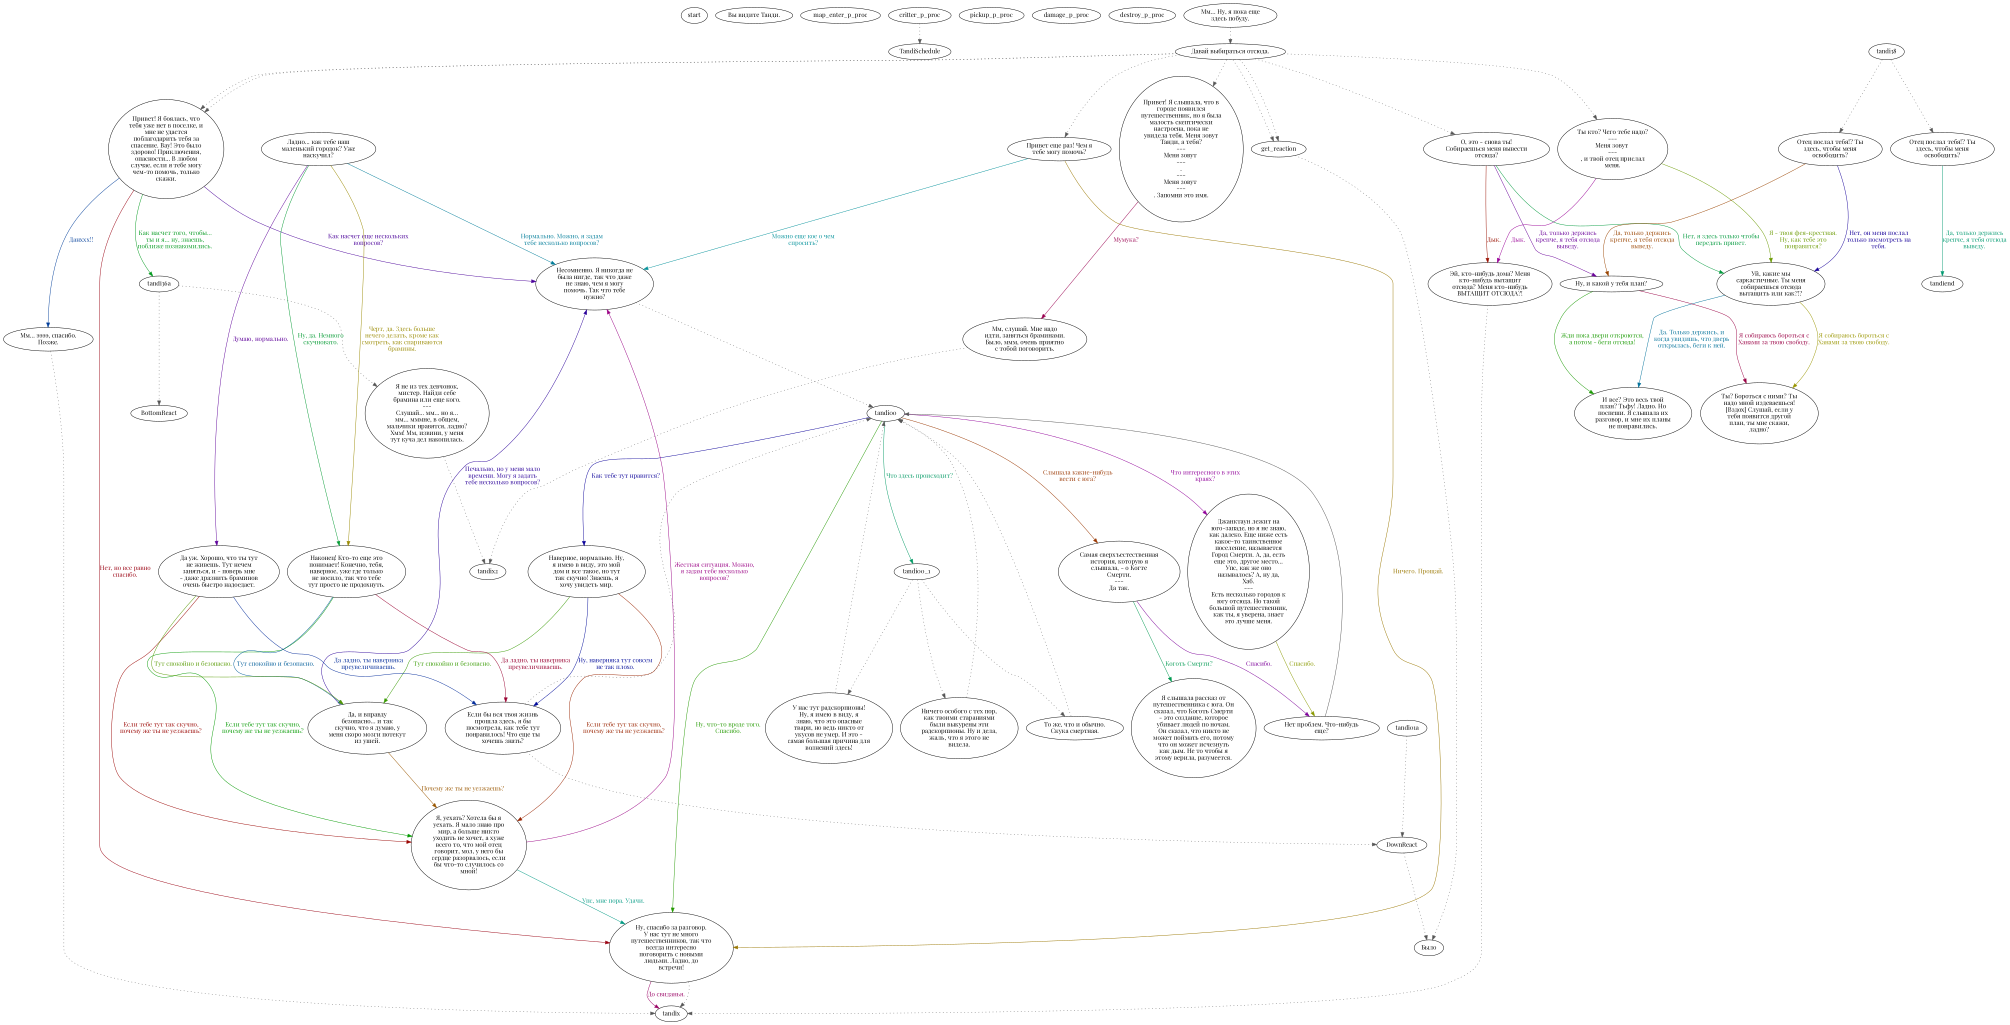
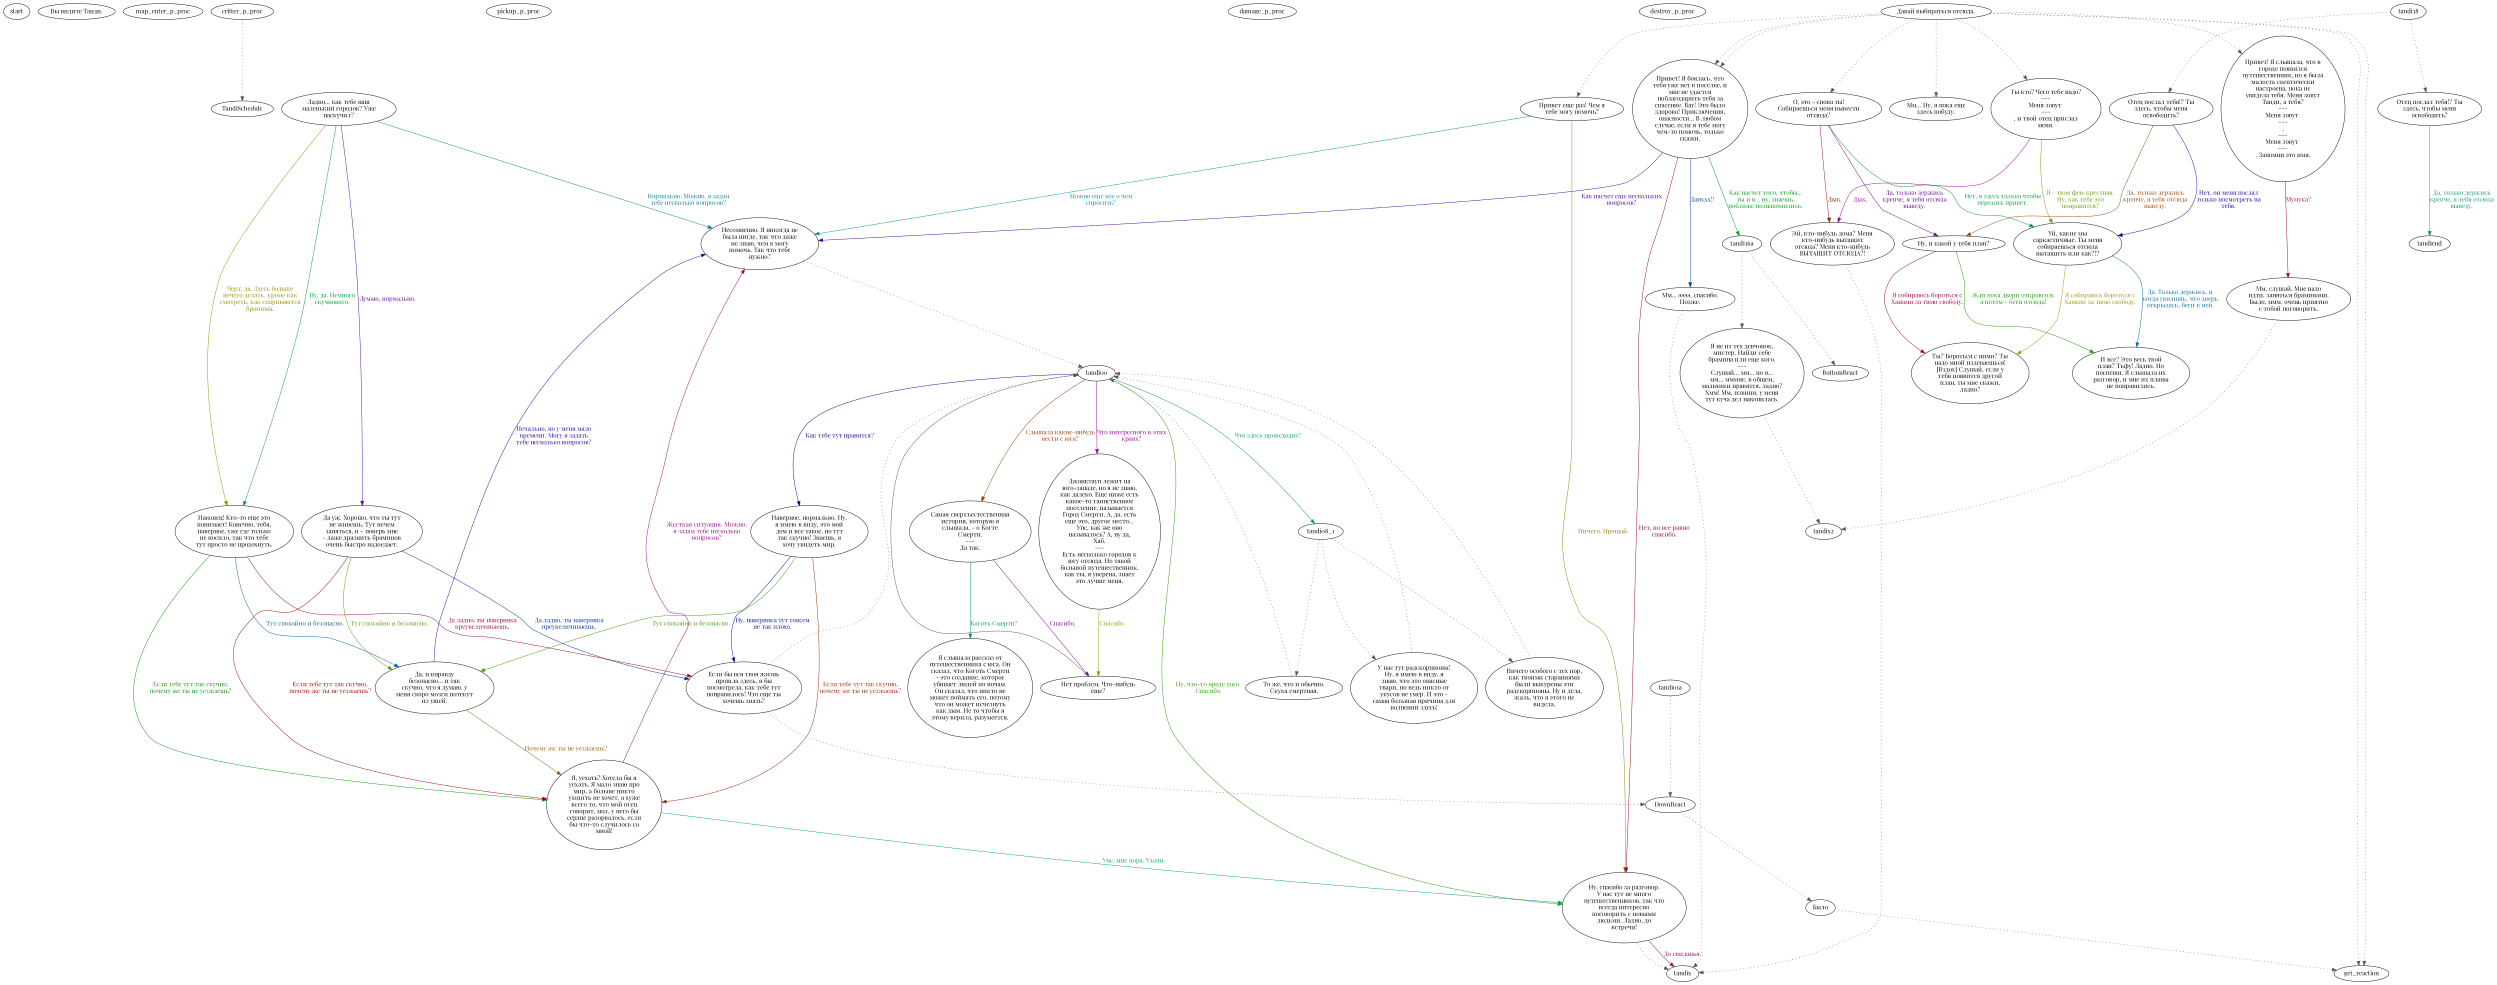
(1230, 33) -> (1936, 56)
(1448, 517) -> (2083, 940)
(917, 572) -> (1321, 532)
